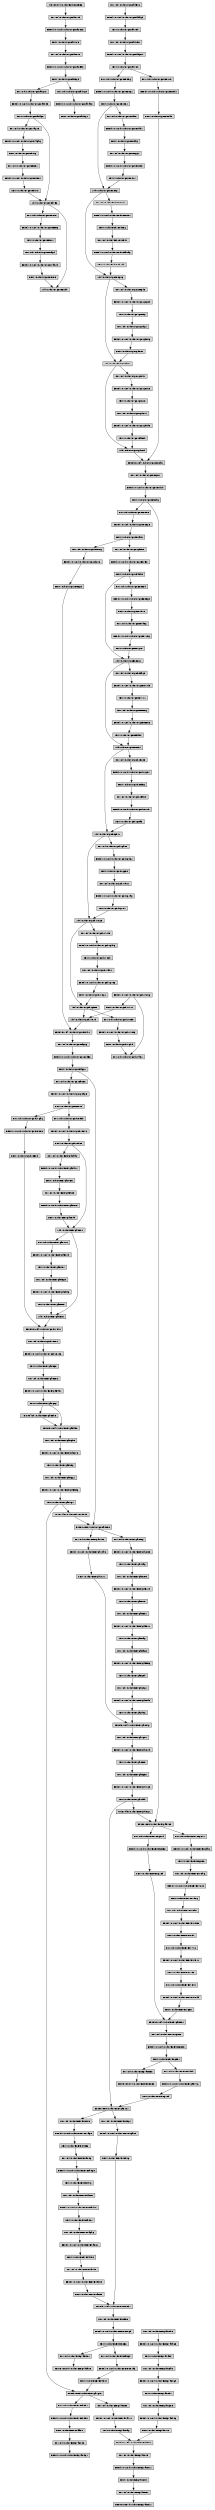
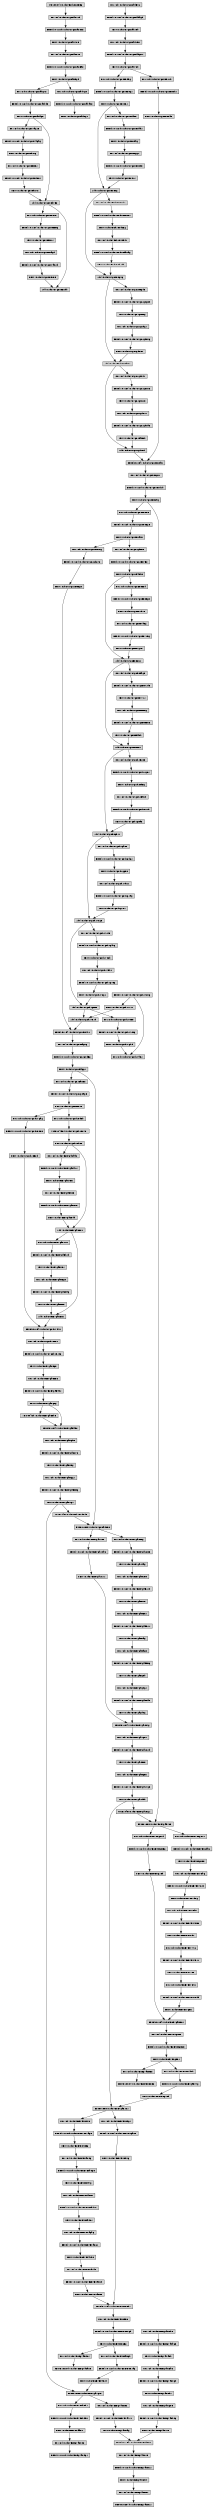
(69, 1131) -> (69, 1131)
